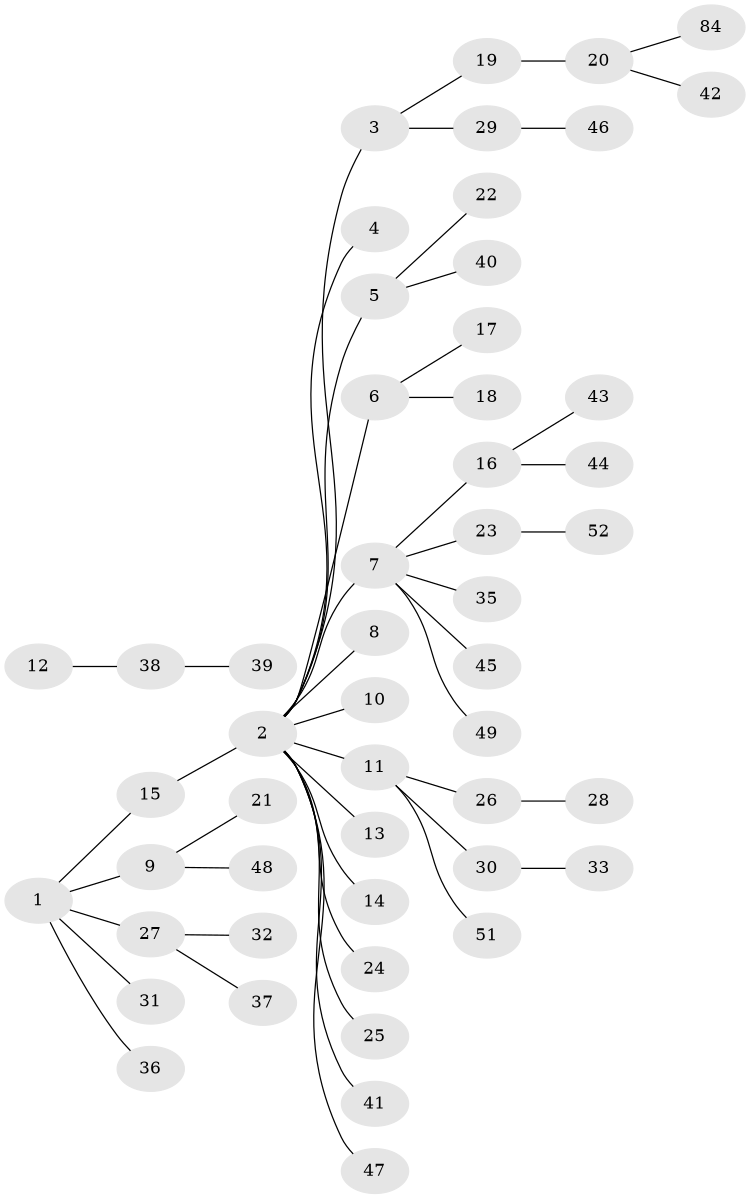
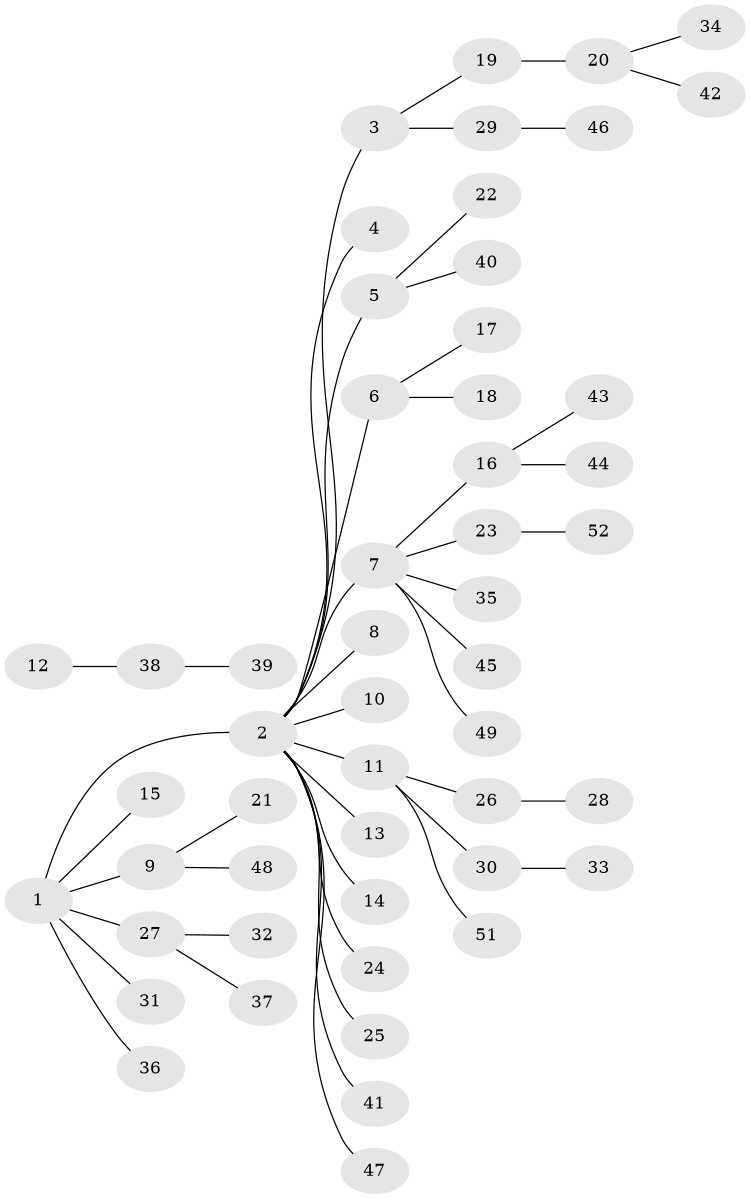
(711, 27) -> (711, 27)
(207, 764) -> (109, 768)
